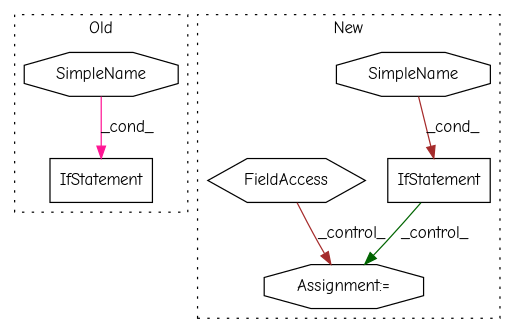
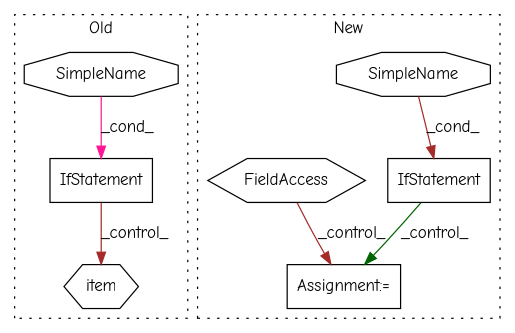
none -> (101, 287)
(344, 287) -> (344, 287)
